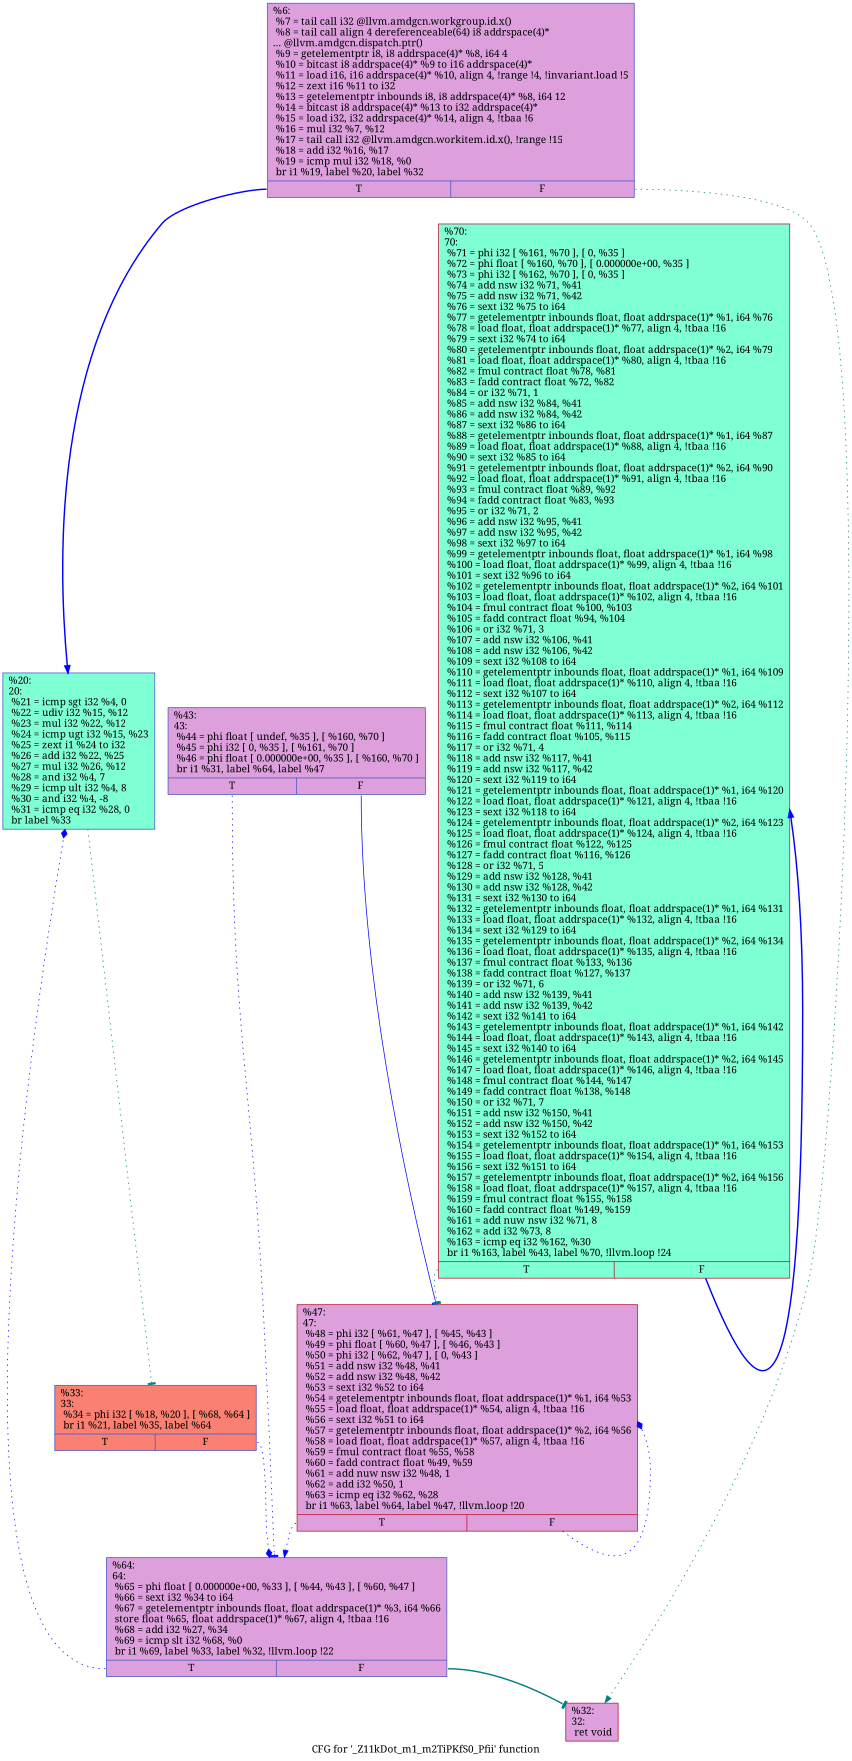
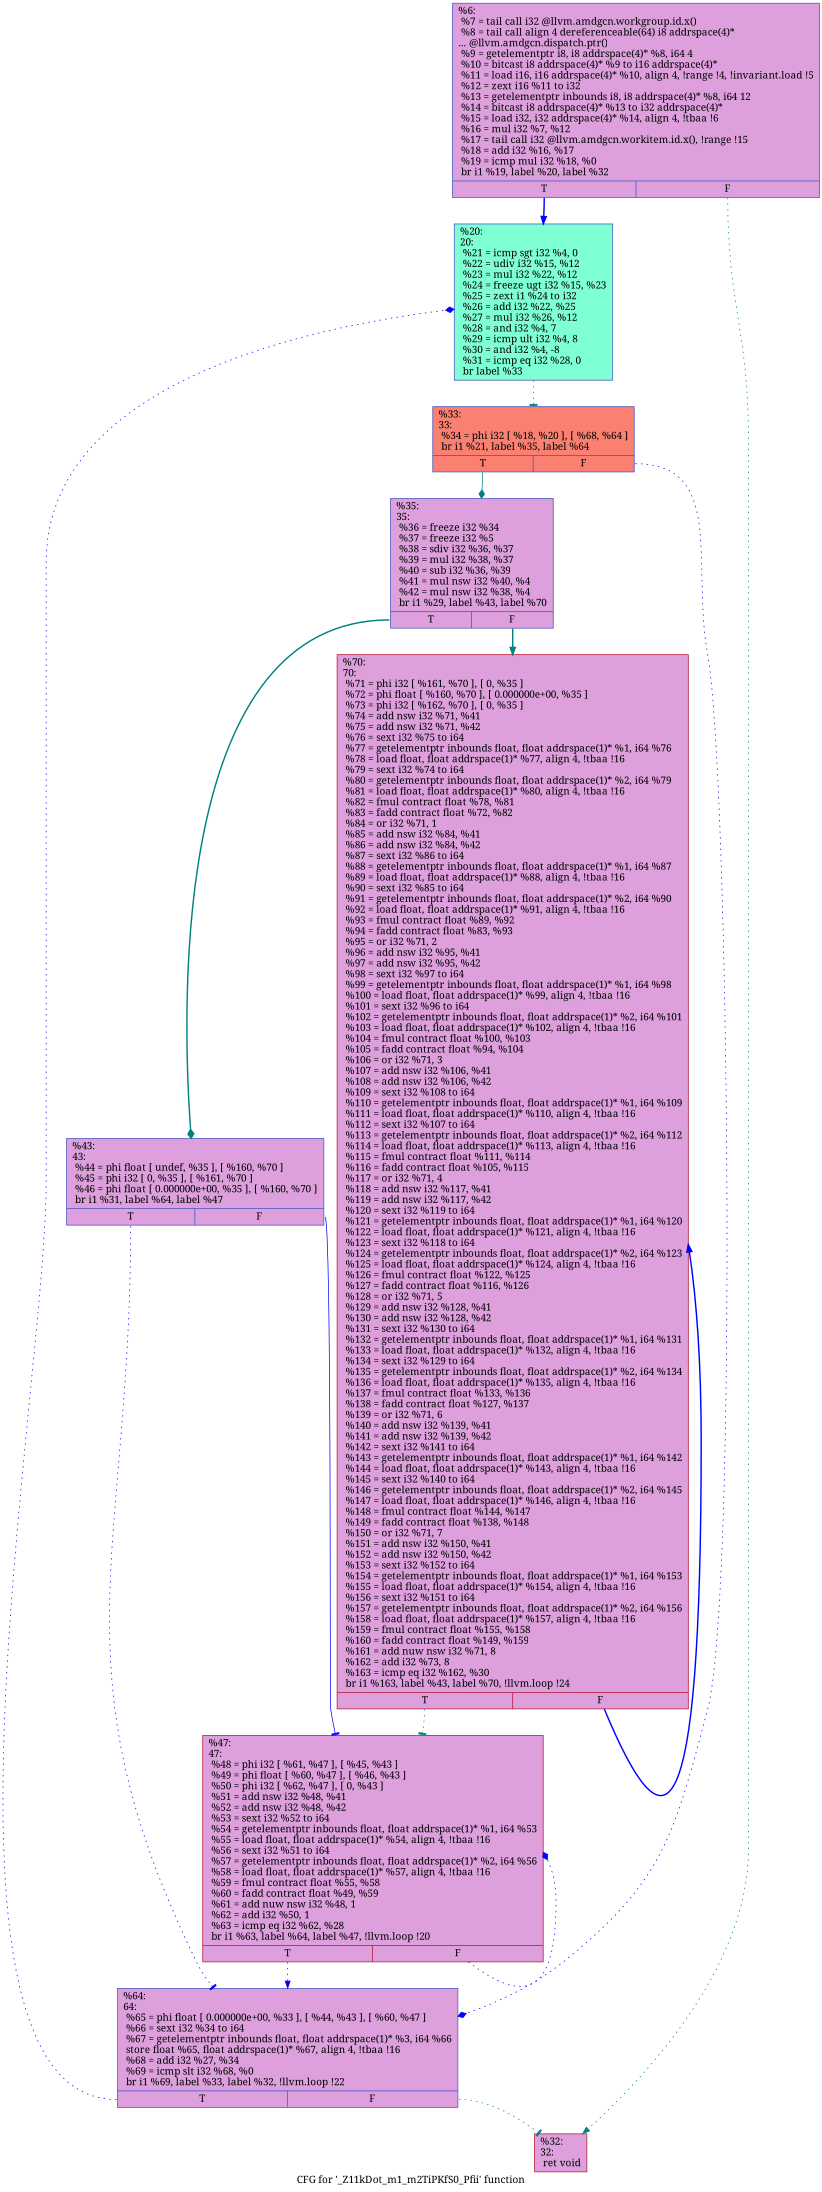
none -> (472, 563)
(79, 735) -> (533, 286)
(614, 751) -> (513, 1182)
(507, 1680) -> (500, 2109)
